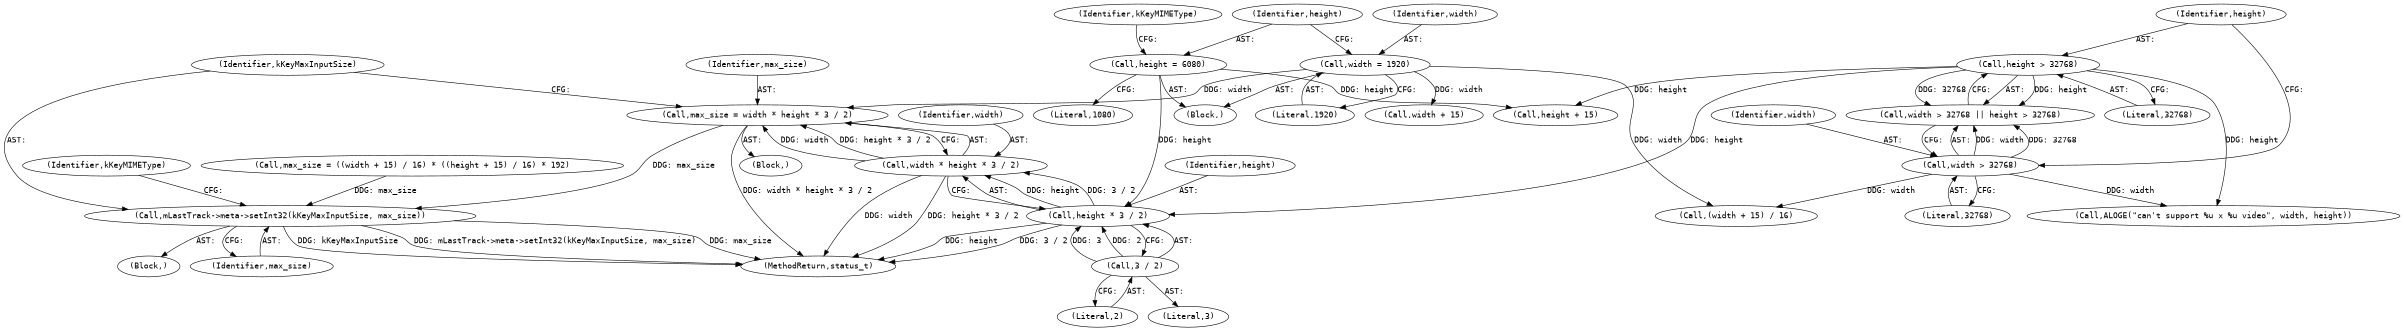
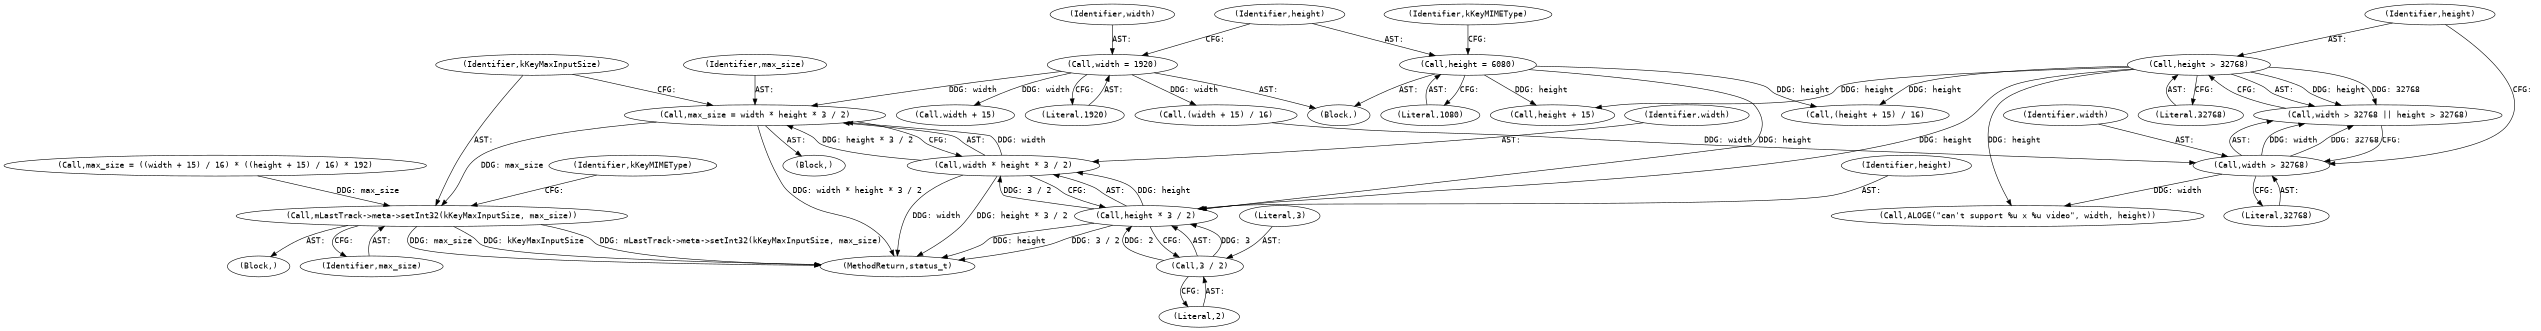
none -> (1427, 90)
none -> (1865, 115)
(1857, 190) -> (1708, 145)
(1160, 290) -> (1254, 244)
